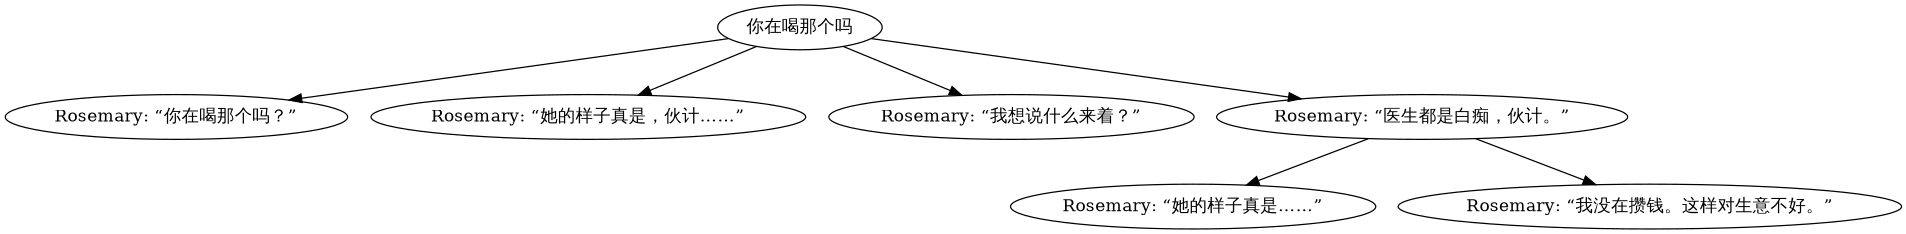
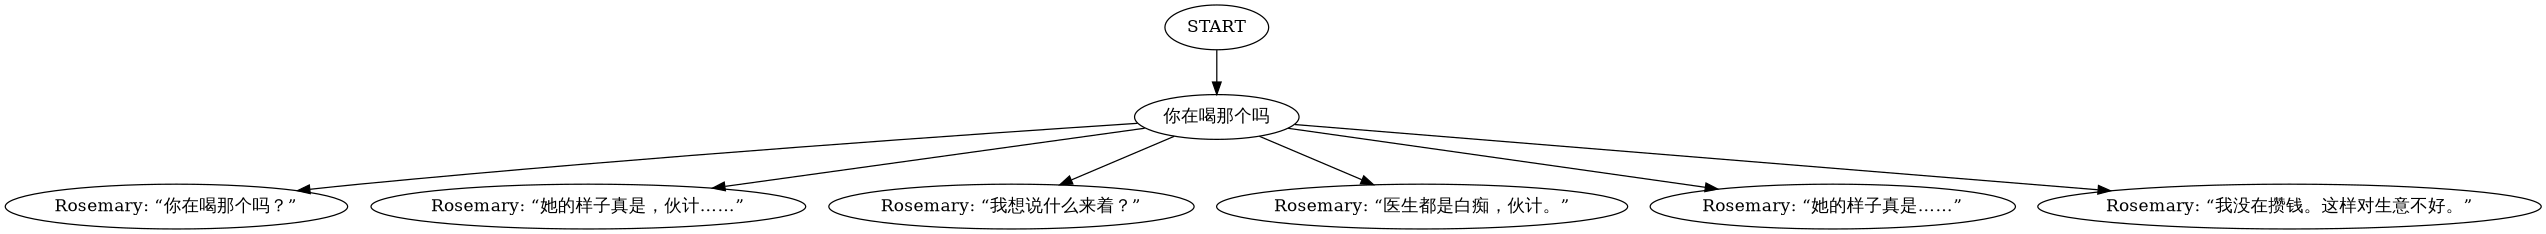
none -> (1217, 27)
(1530, 159) -> (1696, 157)
(1313, 160) -> (1497, 158)
